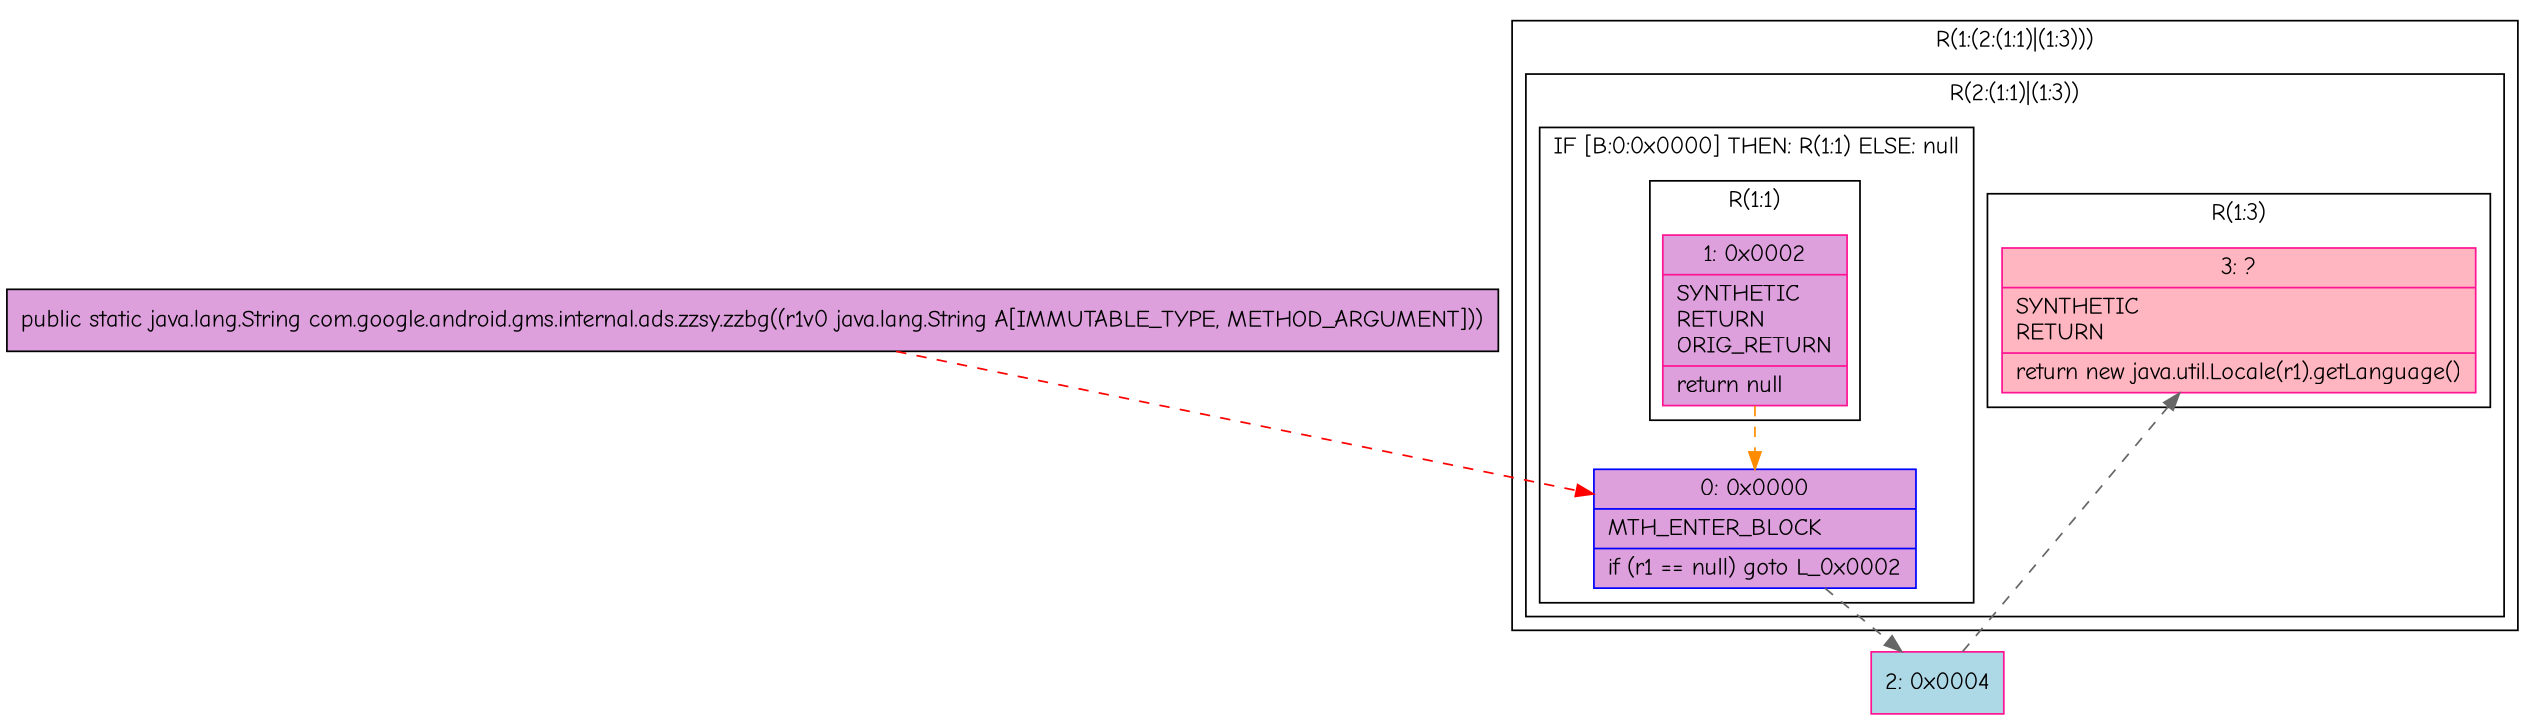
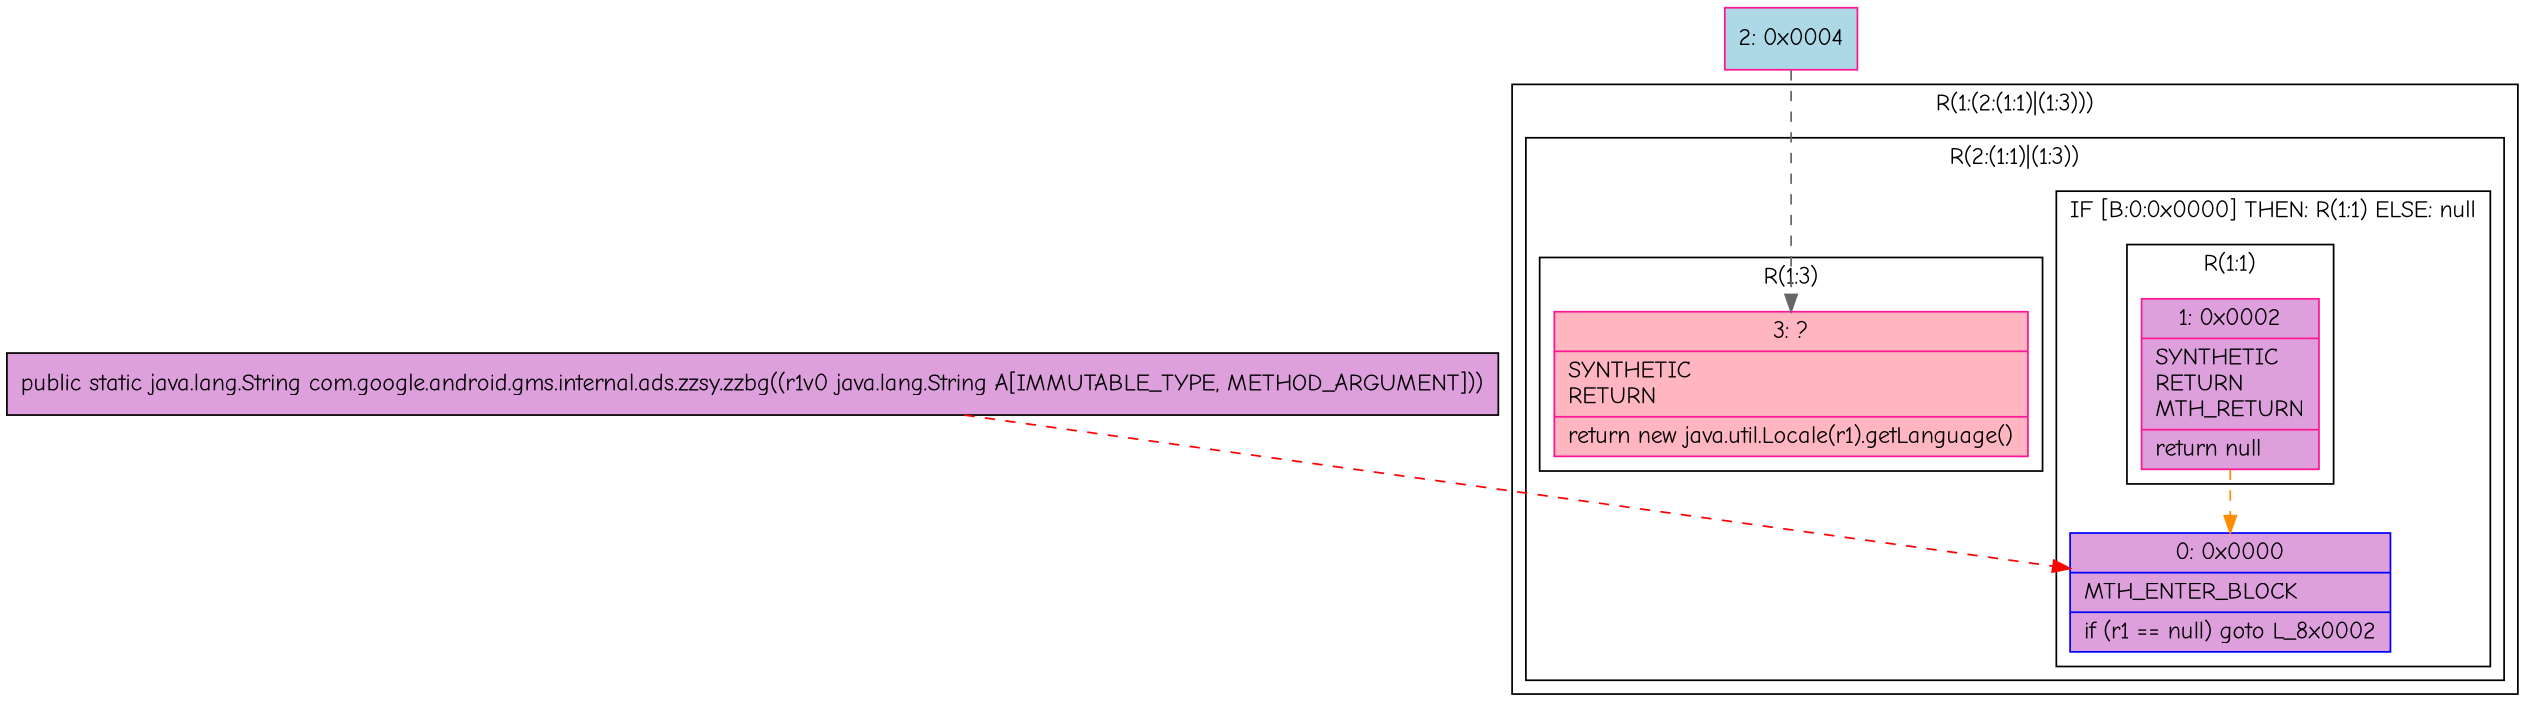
(1755, 345) -> (2230, 409)
(1755, 567) -> (2230, 631)
(1857, 614) -> none
